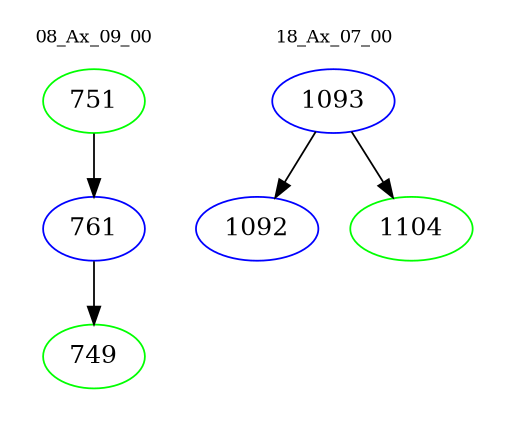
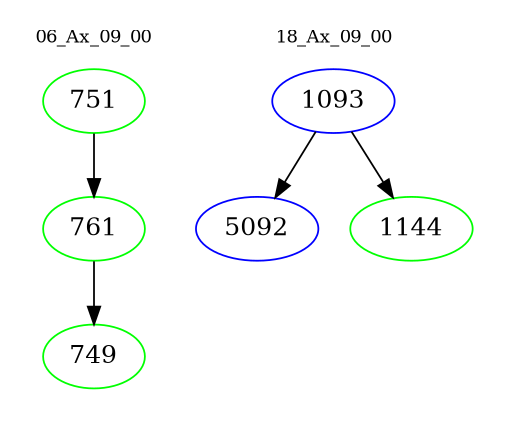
(94, 38) -> (94, 38)
(334, 38) -> (334, 38)
(94, 229) -> (94, 229)
(257, 229) -> (257, 229)
(411, 229) -> (411, 229)
